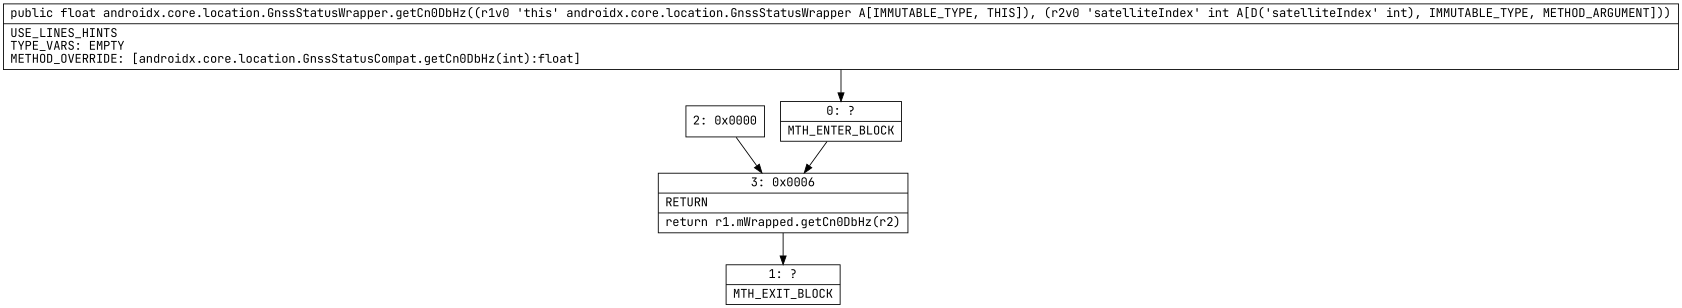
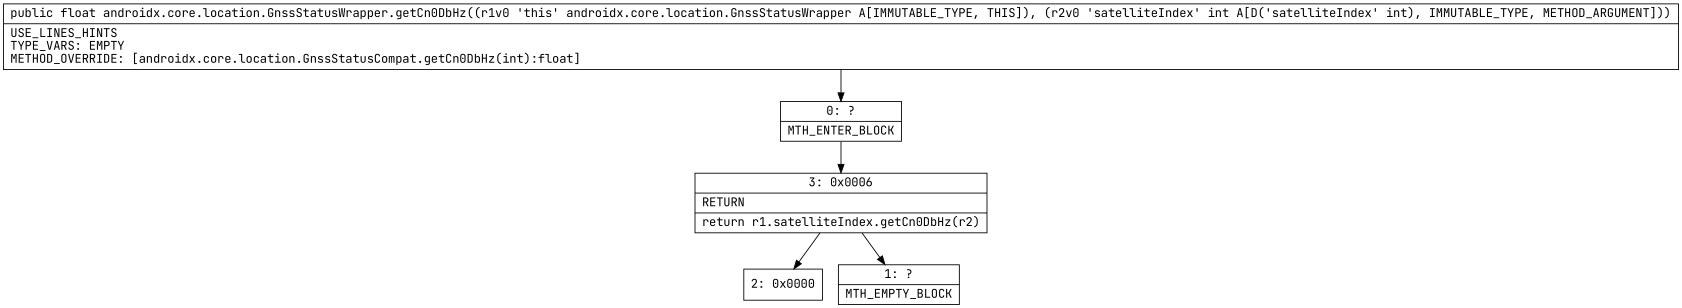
(746, 152) -> (809, 247)
(783, 222) -> (841, 222)
(783, 294) -> (899, 294)
